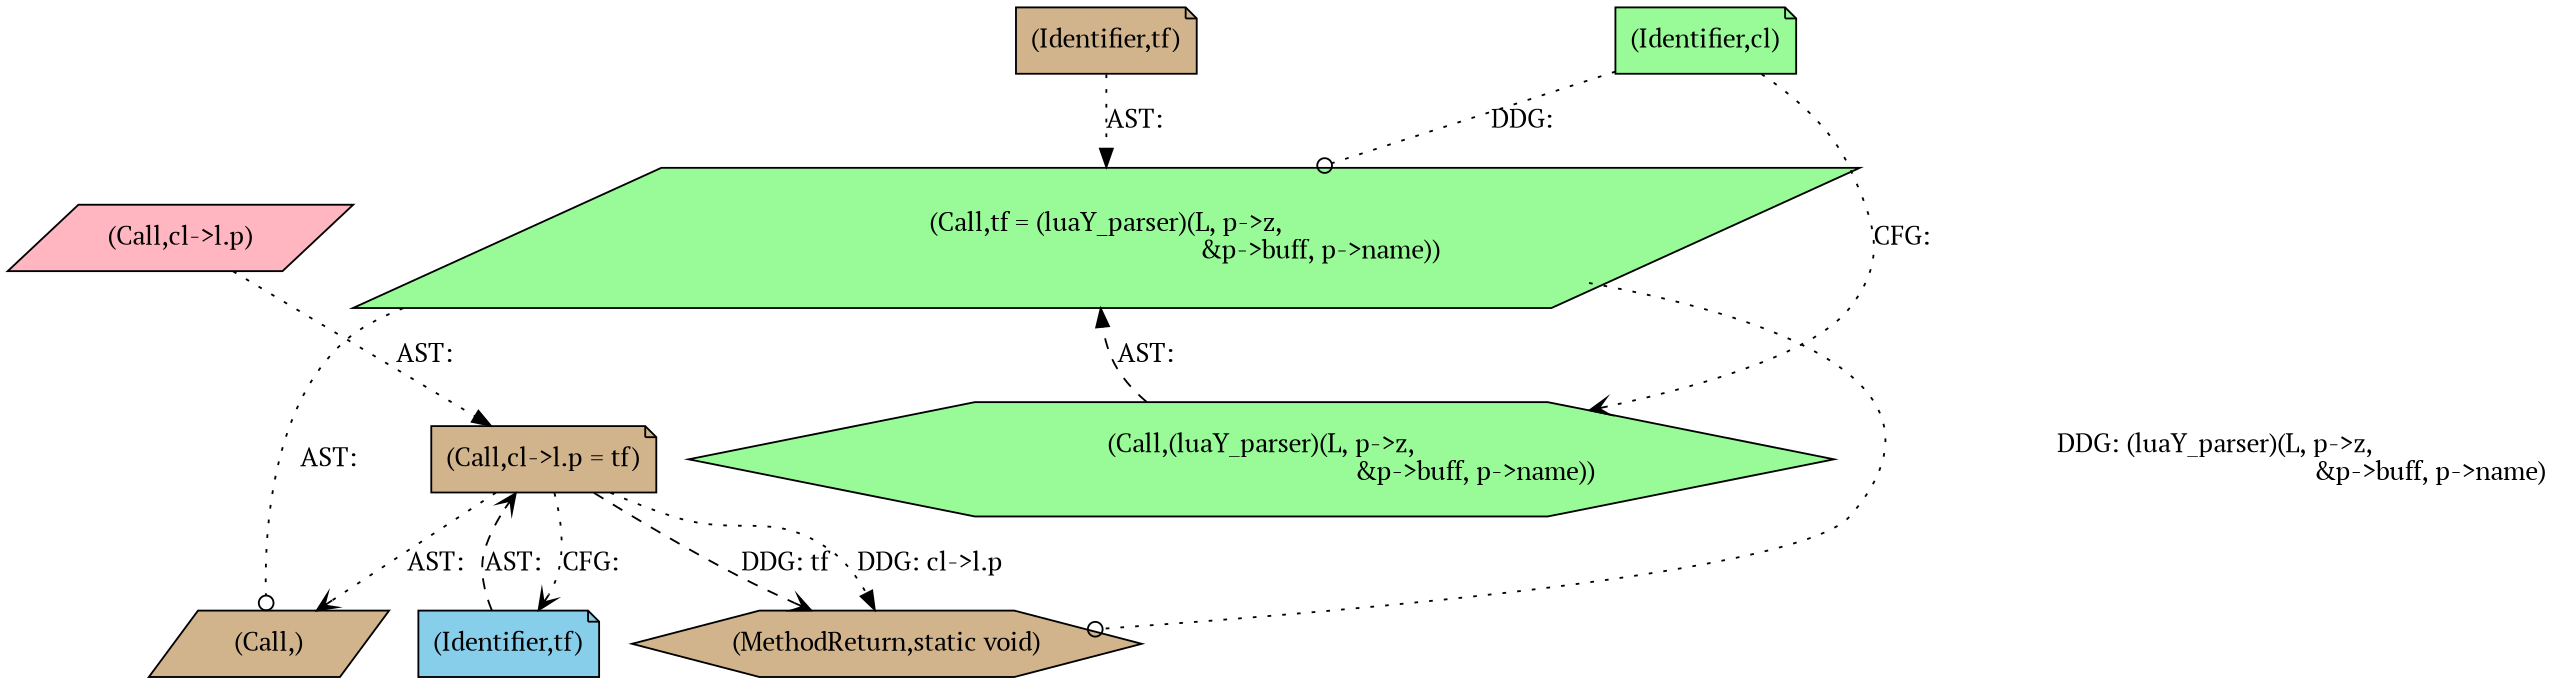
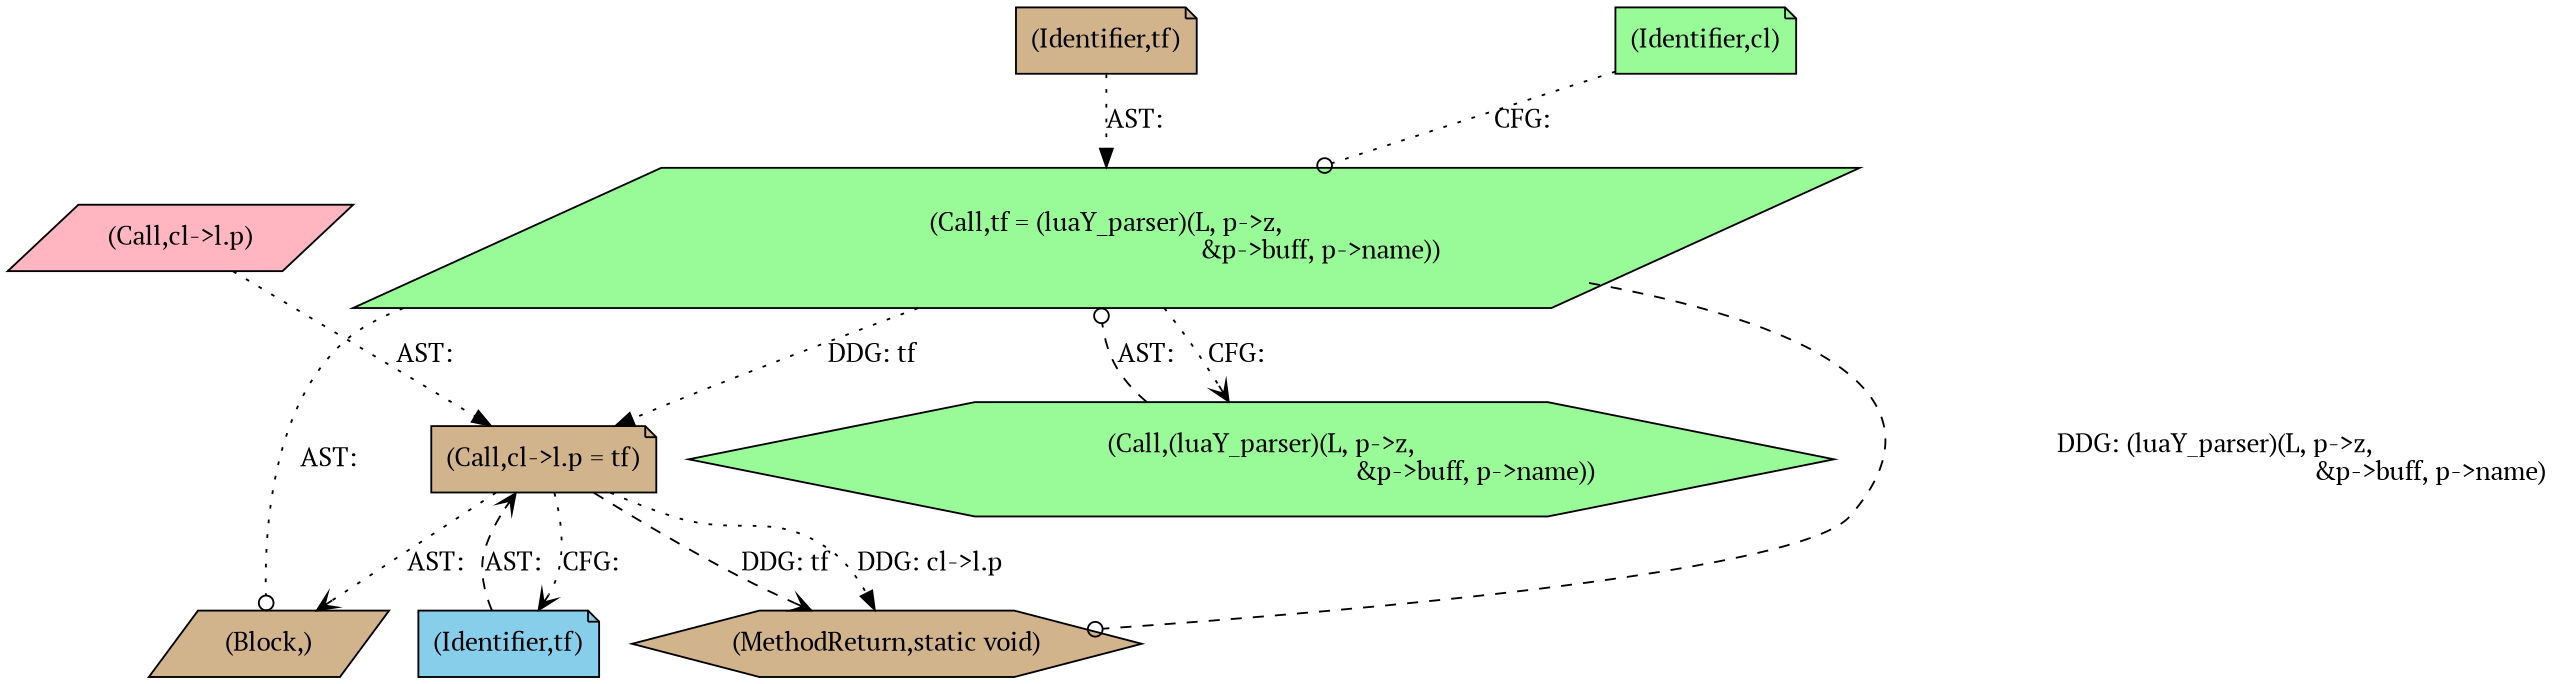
(1526, 121) -> (1526, 121)
(1854, 302) -> (1193, 346)
none -> (775, 362)
(1117, 367) -> (1117, 367)
(1699, 564) -> (1699, 564)
(269, 644) -> (269, 644)
